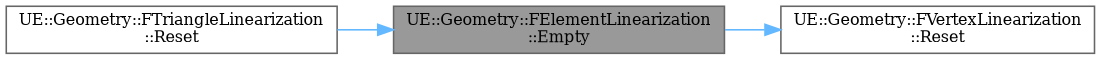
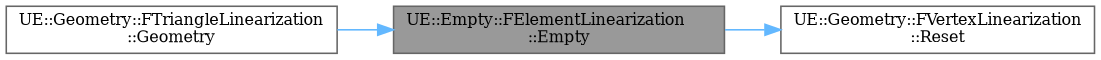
(172, 30) -> (172, 30)
(559, 30) -> (559, 30)
